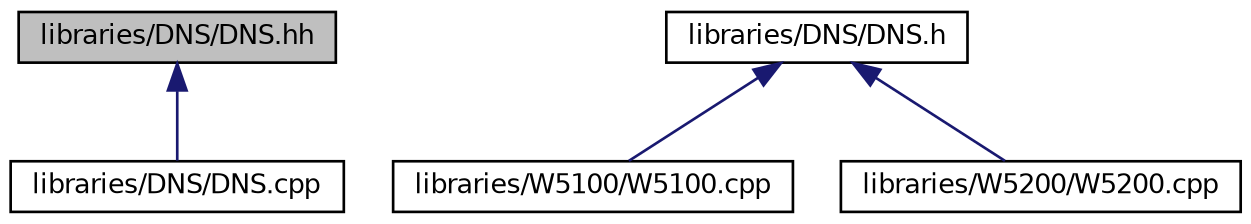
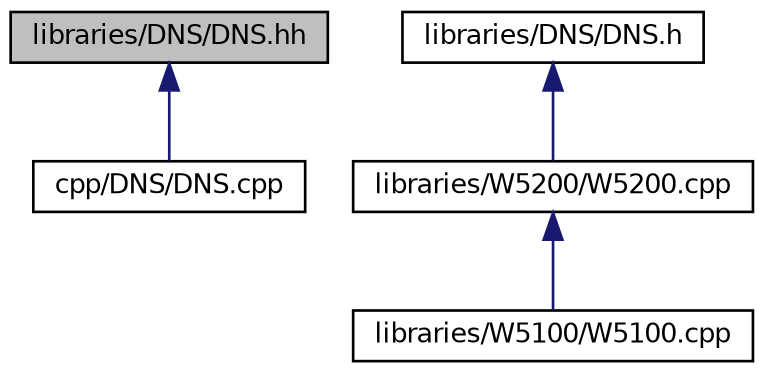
(694, 119) -> (553, 275)
(177, 187) -> (169, 187)
